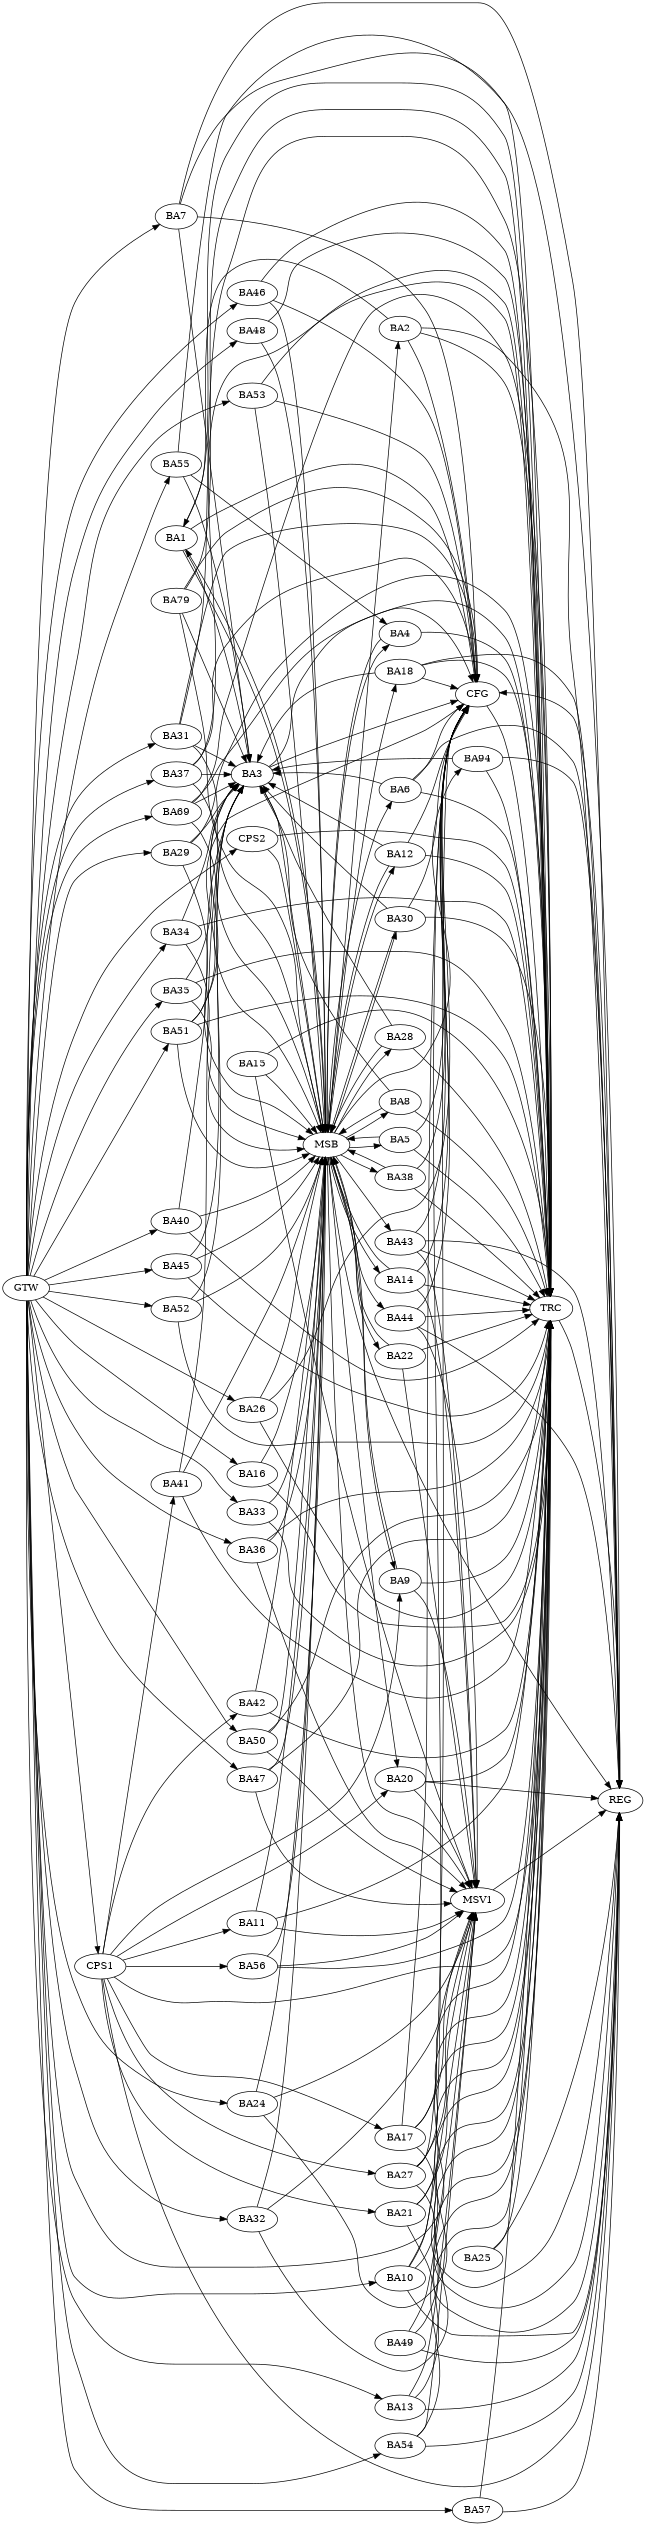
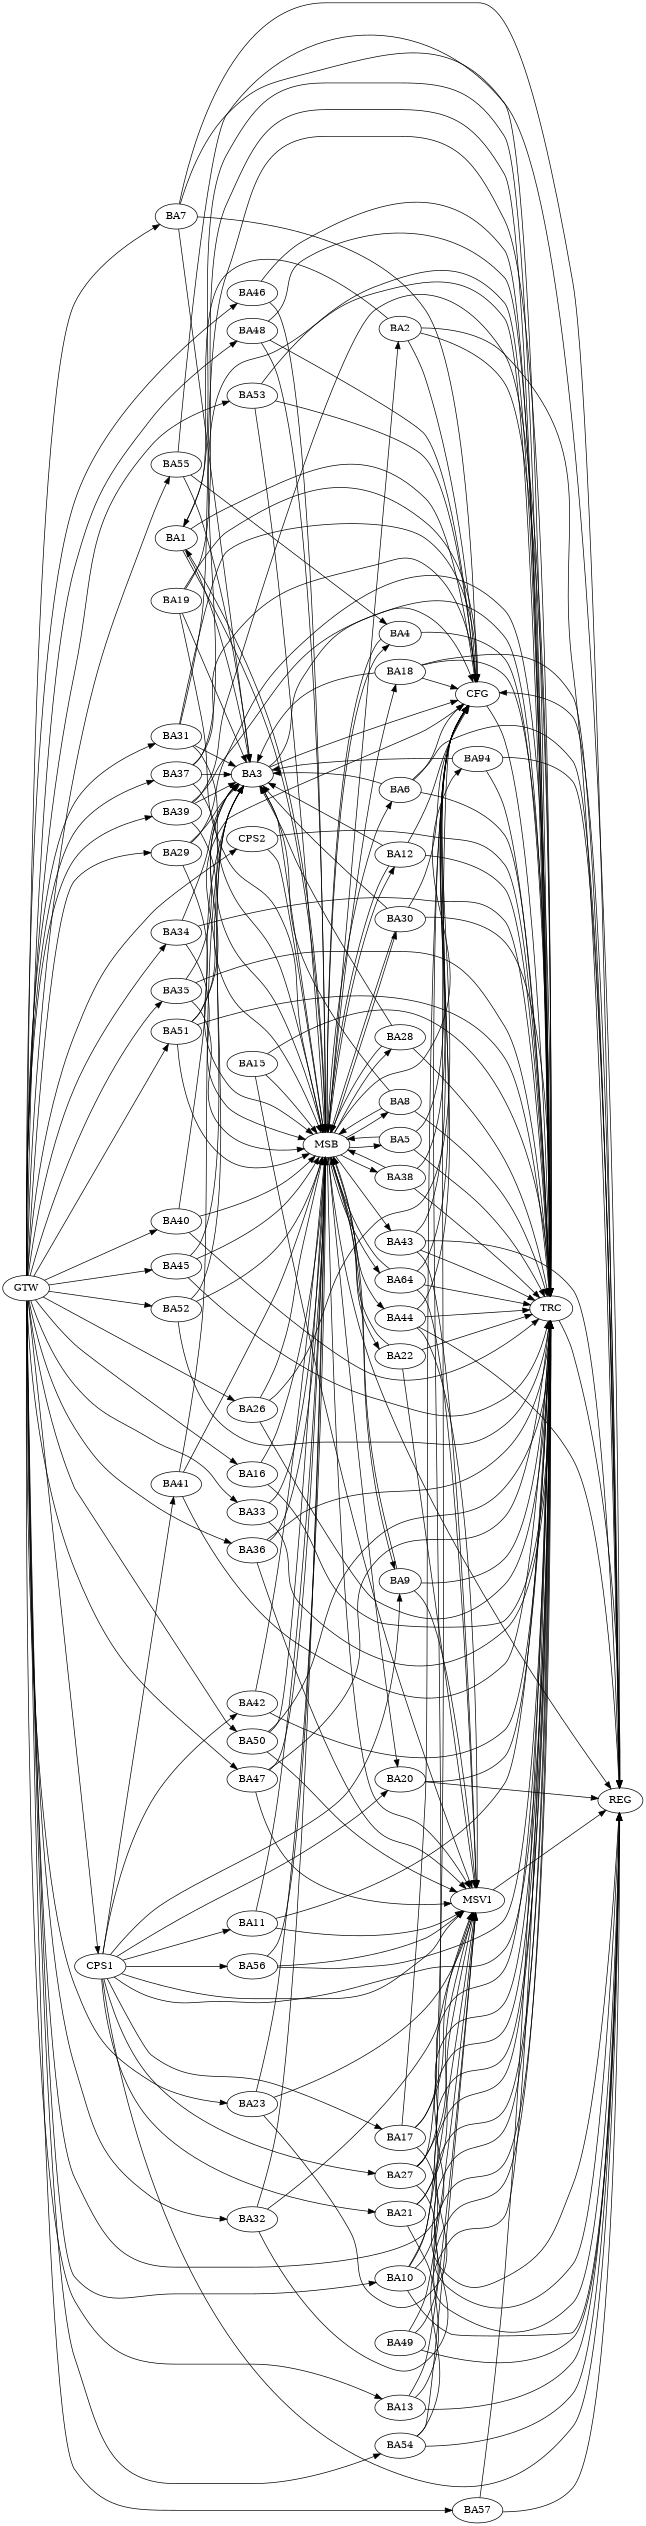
(433, 425) -> (438, 464)
(176, 601) -> (176, 601)
(176, 812) -> (176, 812)
(400, 1280) -> (400, 1280)
(447, 1835) -> (332, 1999)
(252, 2104) -> (252, 2104)
(478, 2259) -> none
